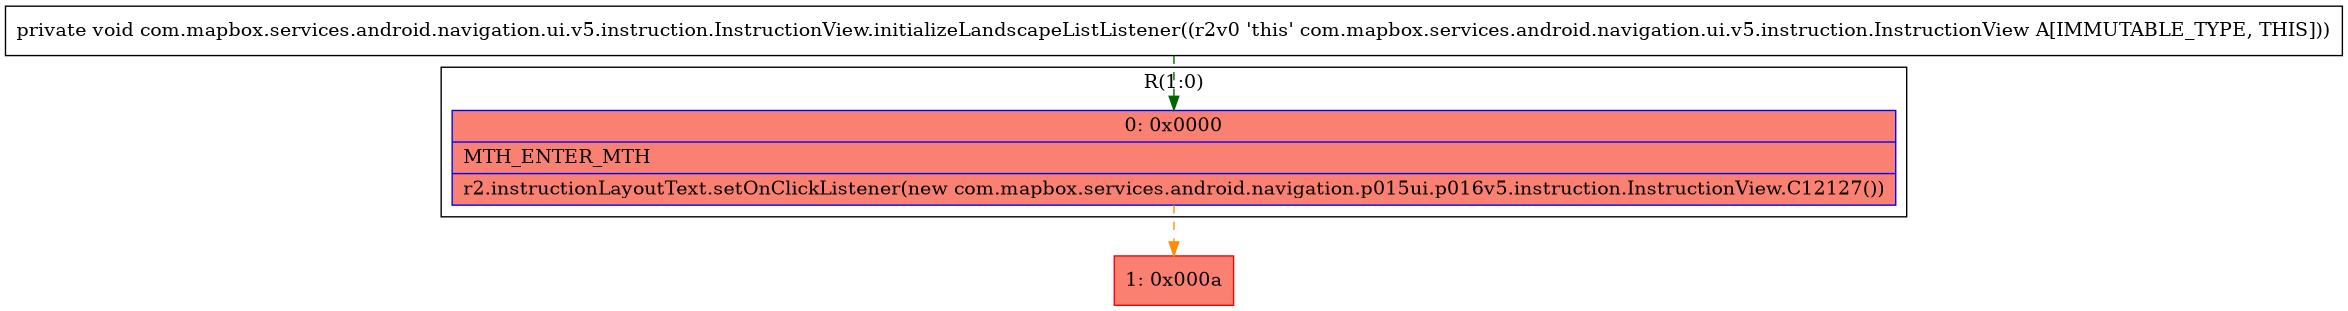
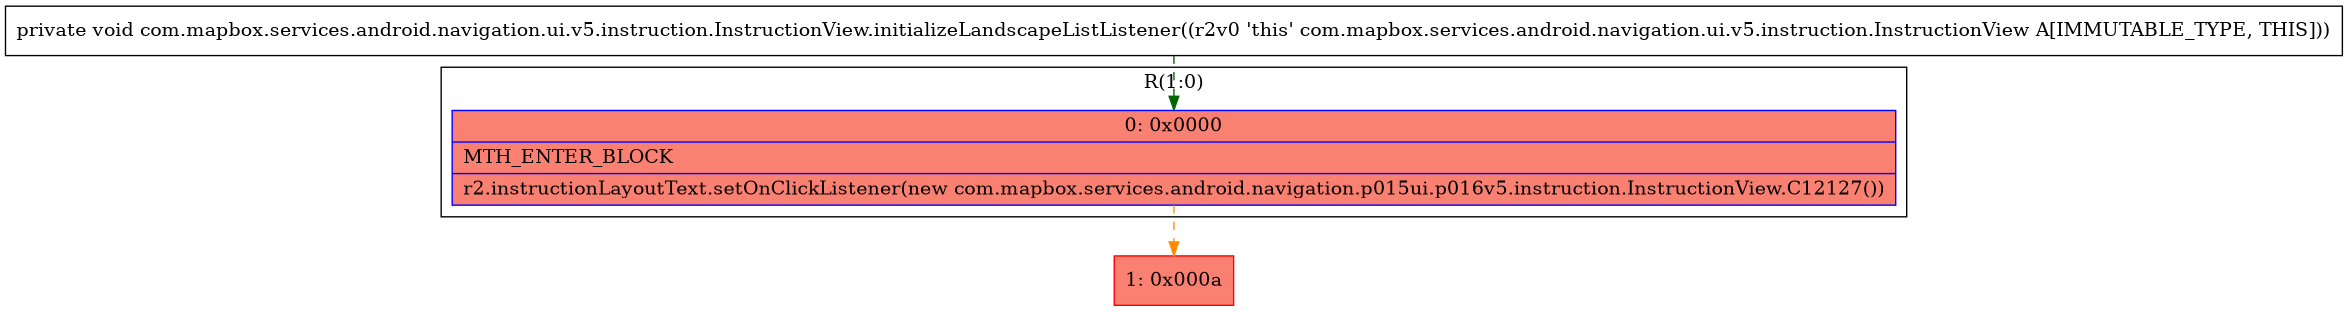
(557, 157) -> (569, 157)
